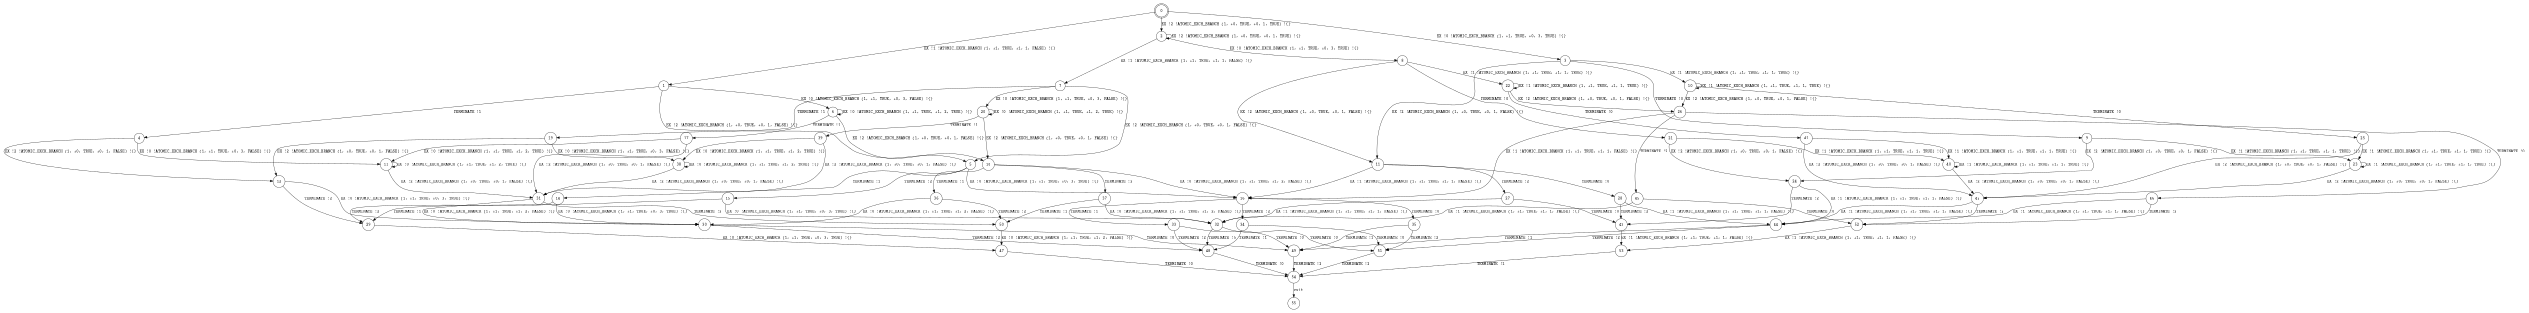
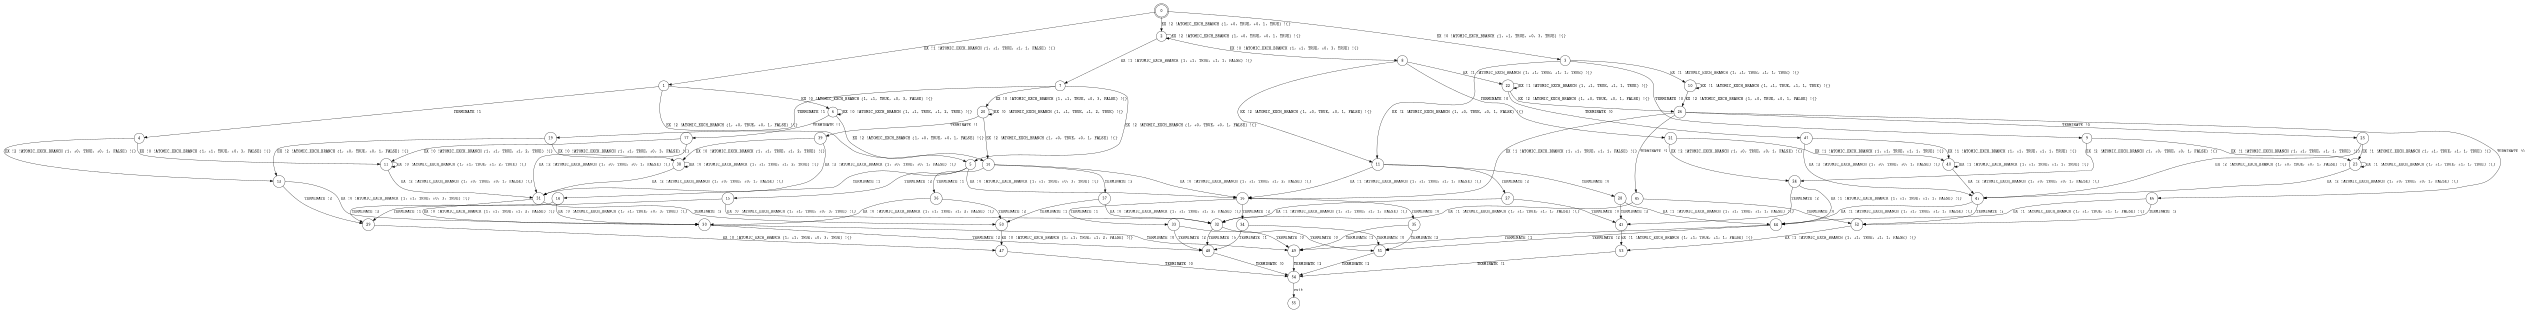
(2025, 112) -> (2020, 125)
